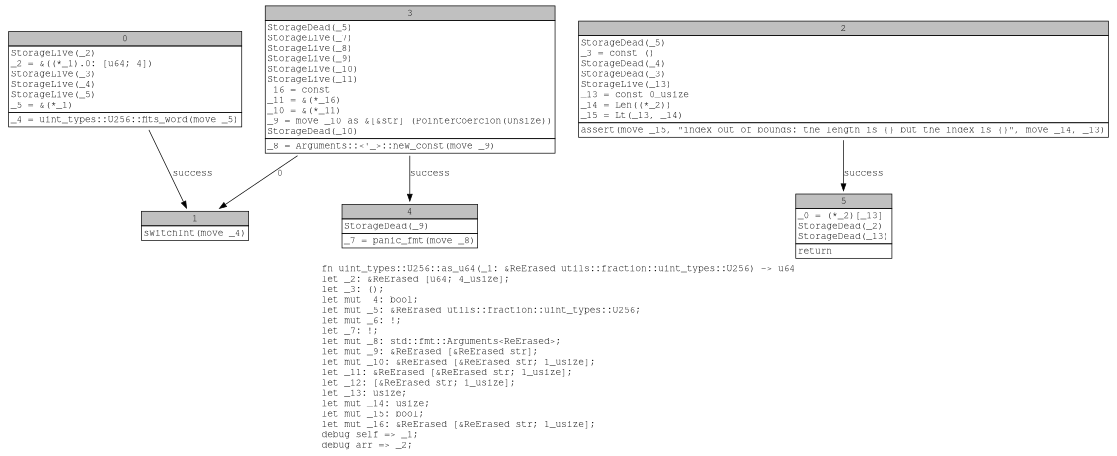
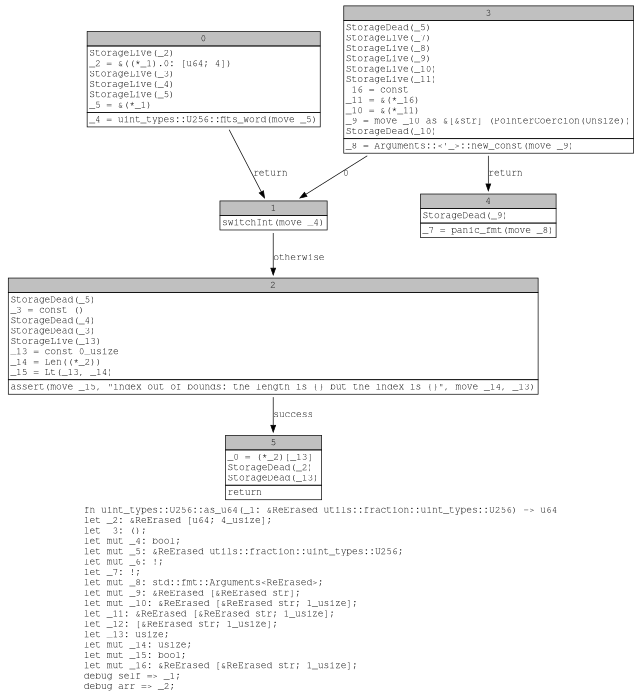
(193, 173) -> (270, 173)
(430, 173) -> (506, 173)
none -> (273, 250)
